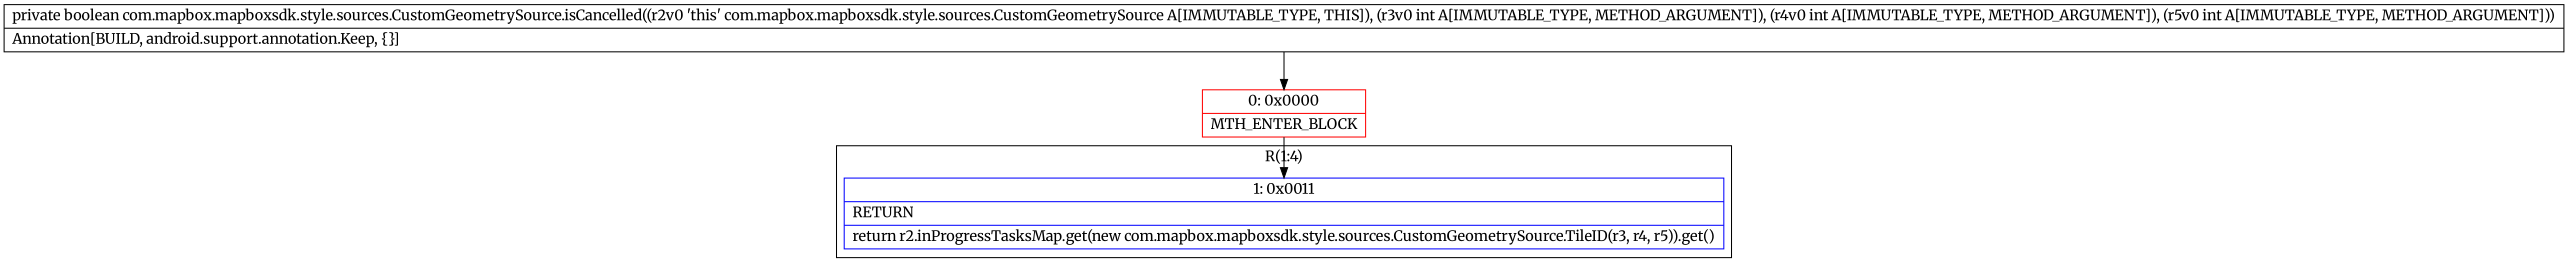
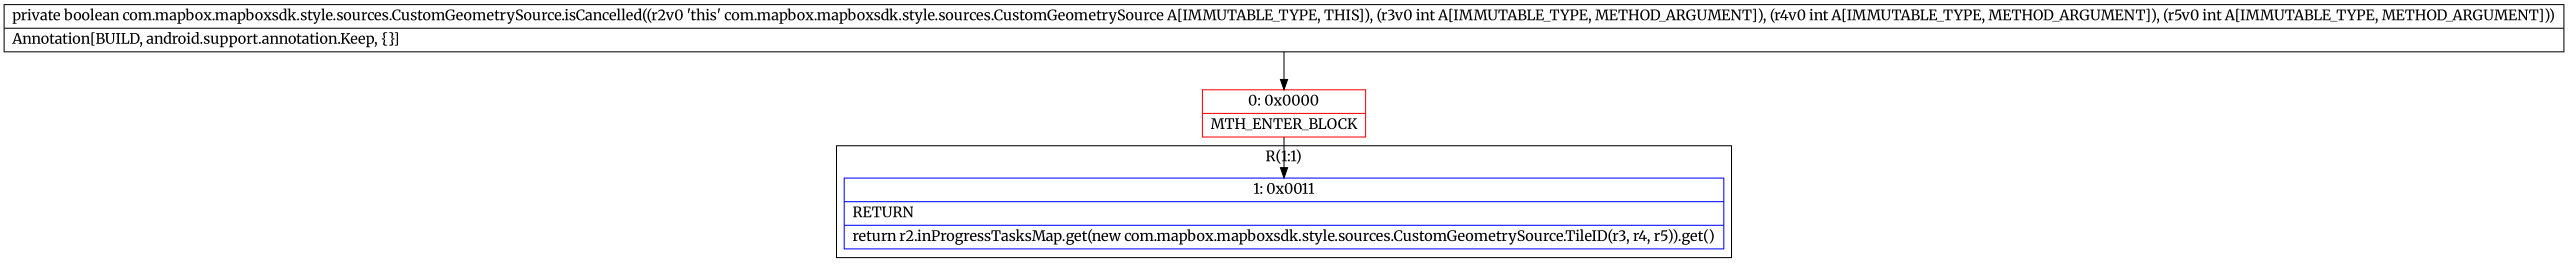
(1284, 158) -> (1284, 158)
